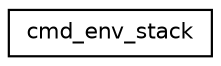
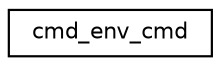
(110, 33) -> (110, 33)
